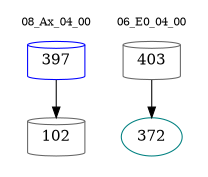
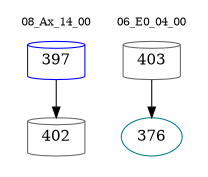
(56, 23) -> (56, 23)
(56, 137) -> (56, 137)
(152, 137) -> (152, 137)
